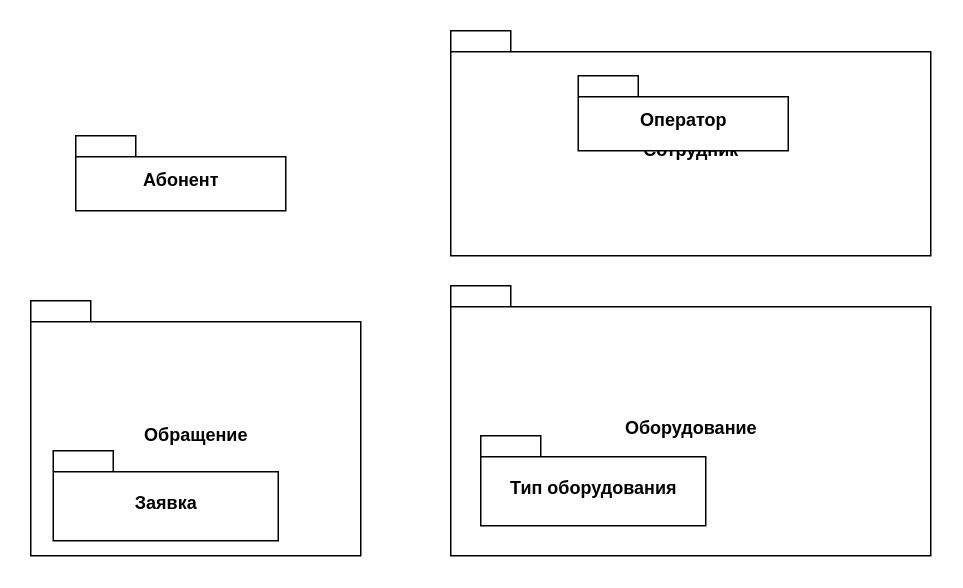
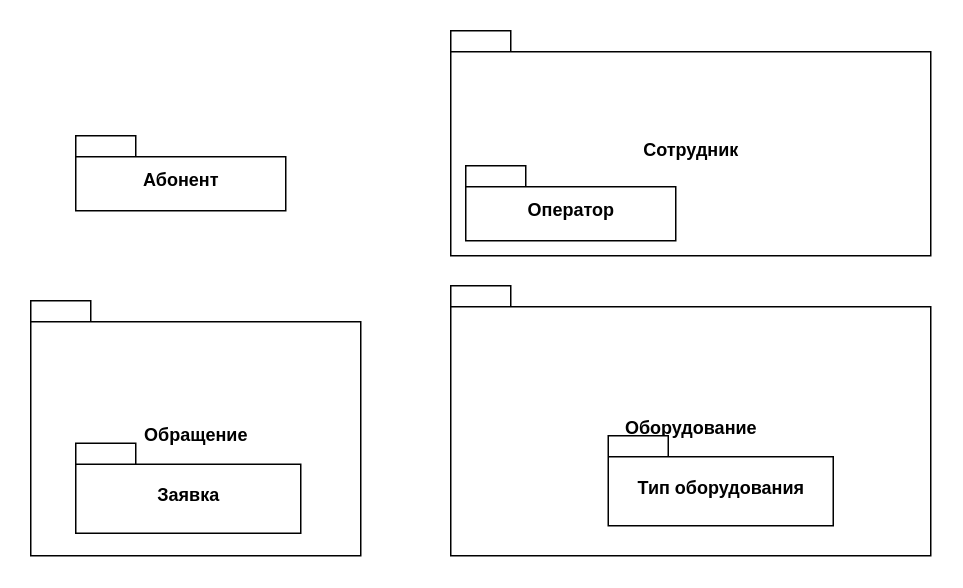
(683, 113) -> (571, 203)
(593, 481) -> (721, 481)
(166, 496) -> (188, 488)
